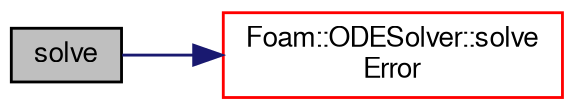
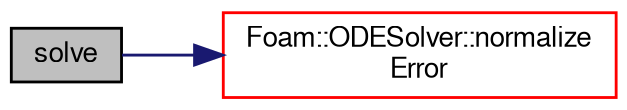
(393, 55) -> (420, 55)
